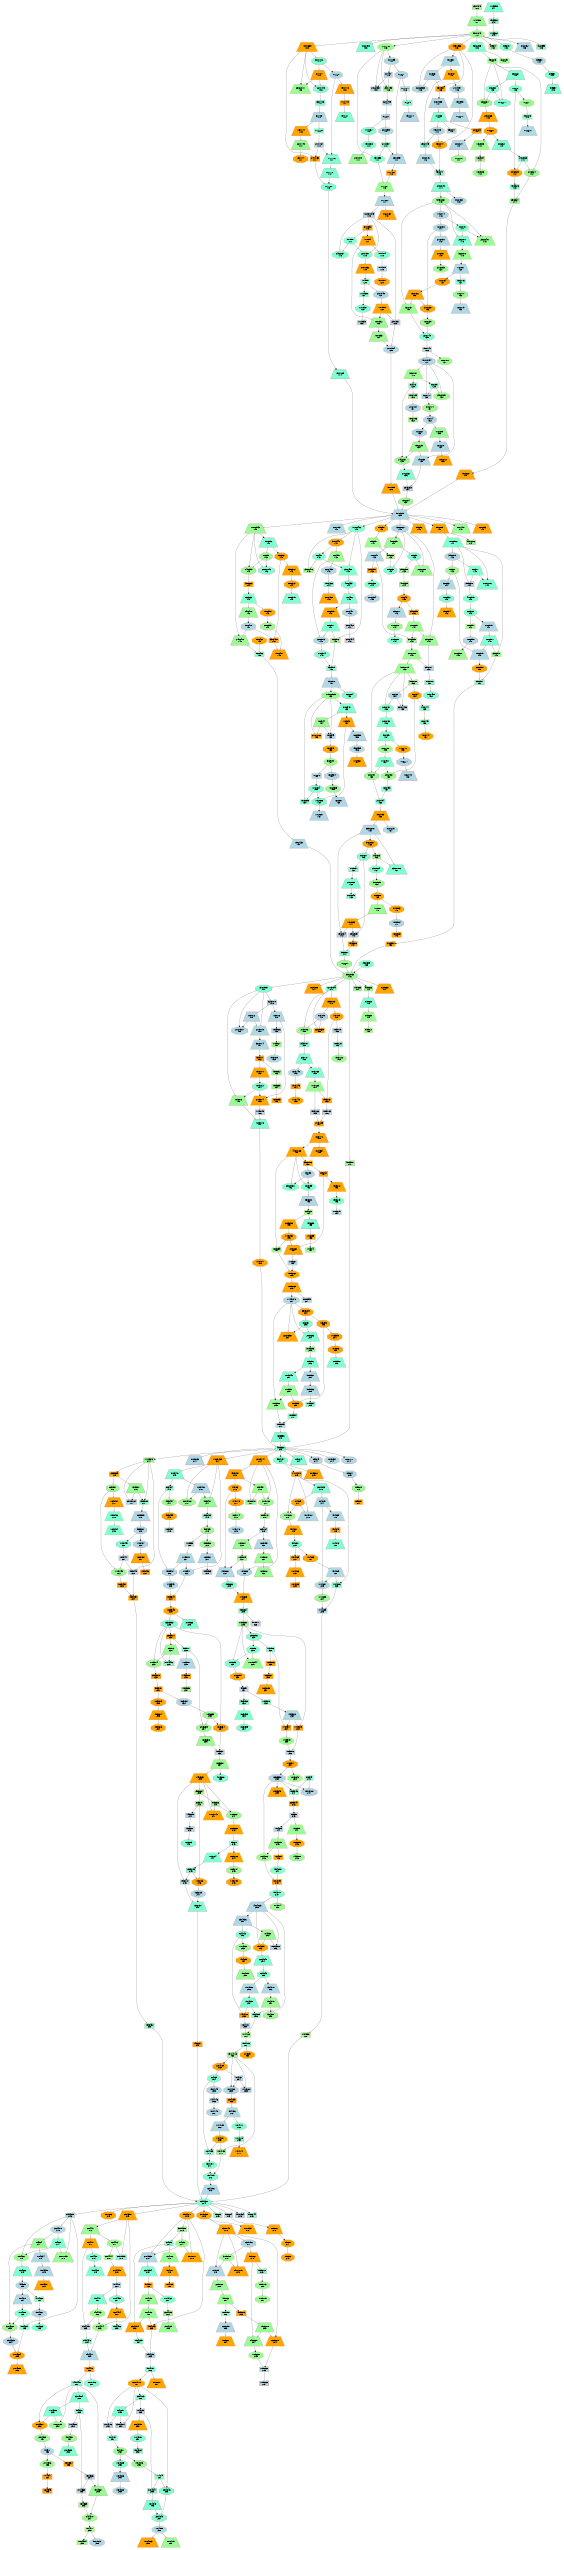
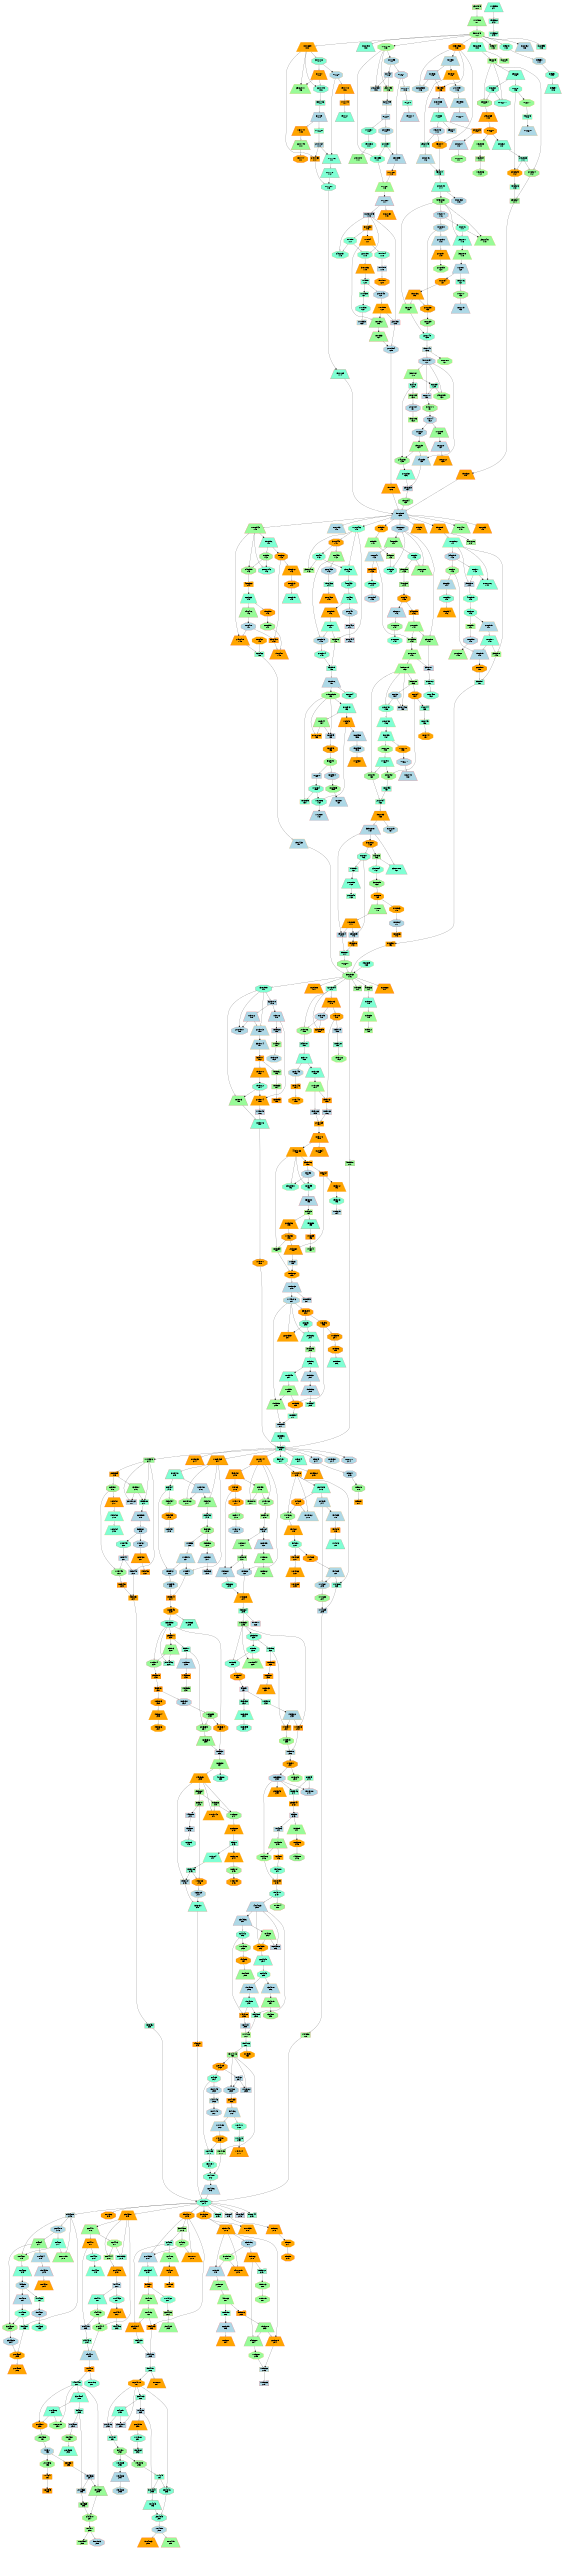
(240, 640) -> (240, 640)
(292, 1287) -> (292, 1287)
(195, 1460) -> (195, 1460)
none -> (108, 2235)
